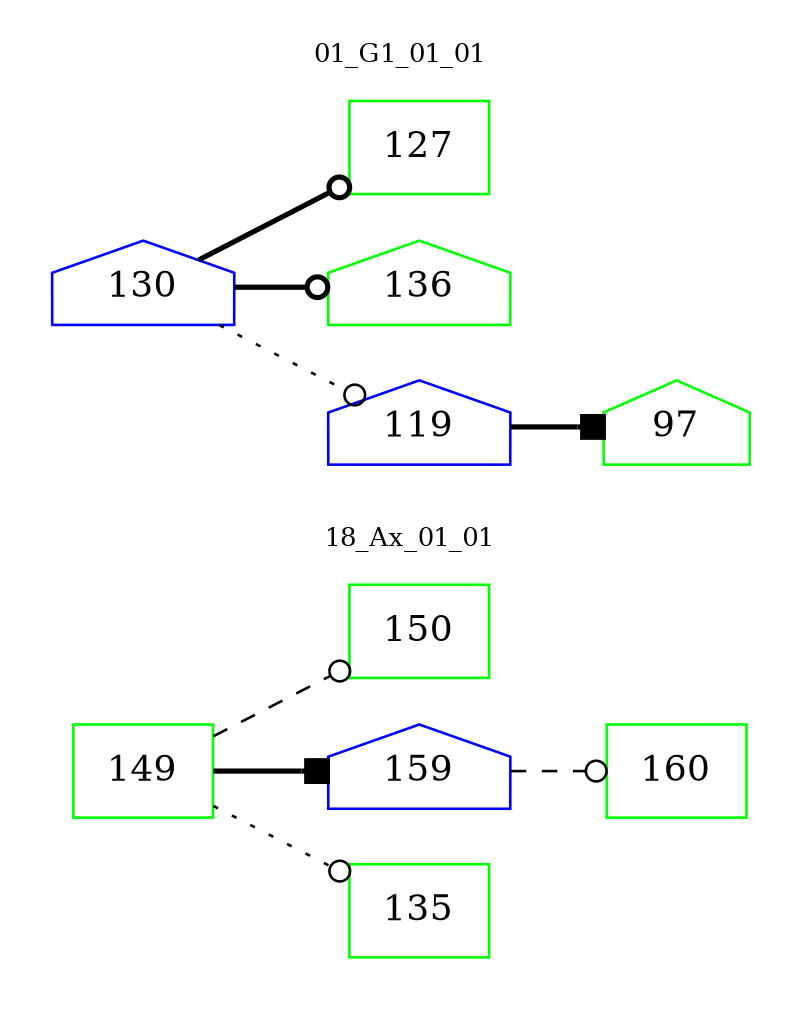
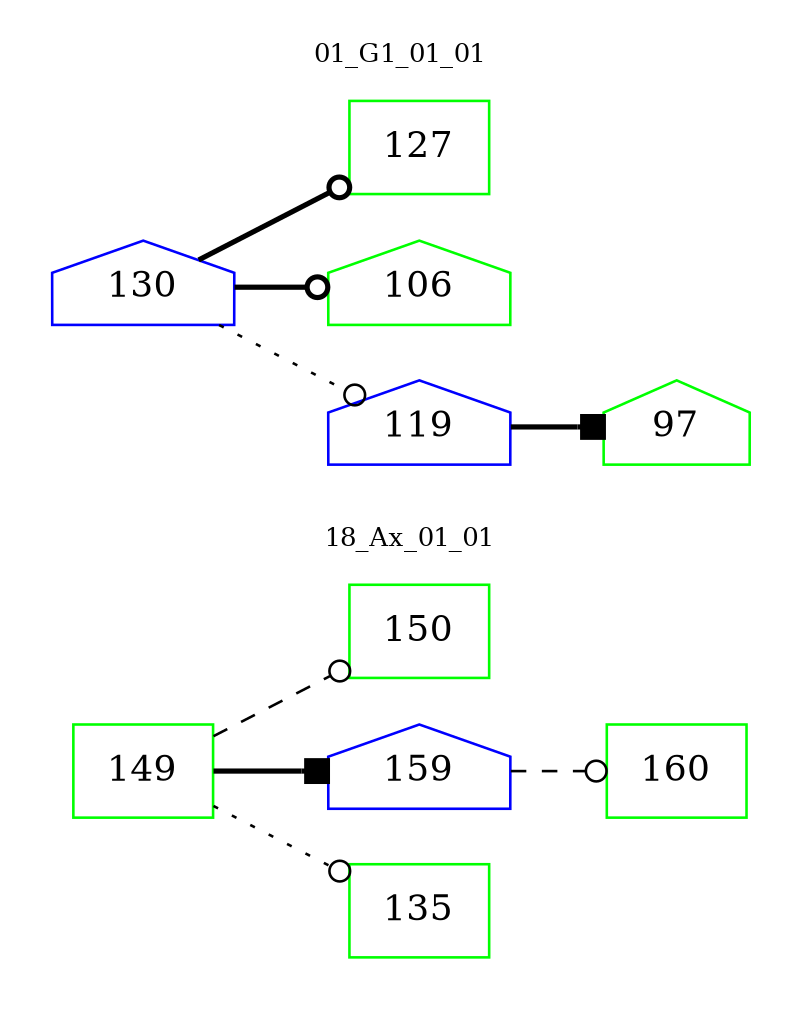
(419, 287) -> (419, 287)
